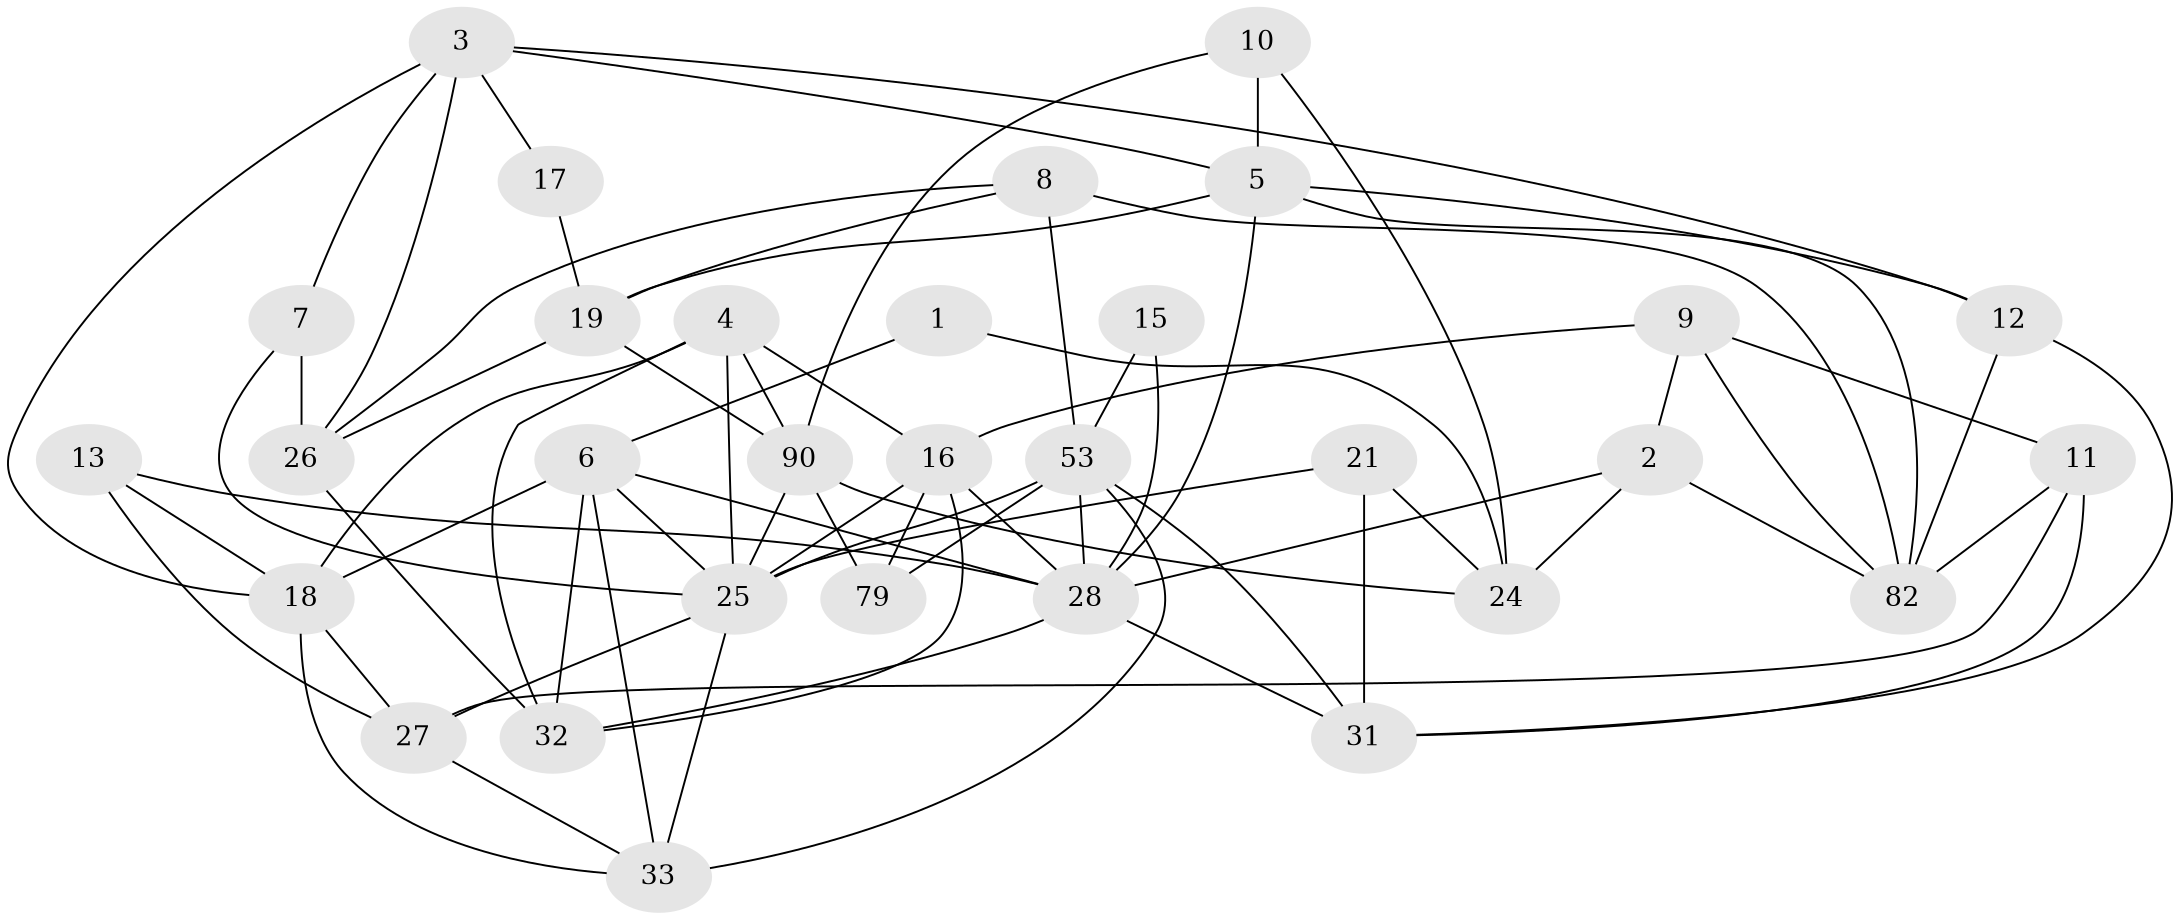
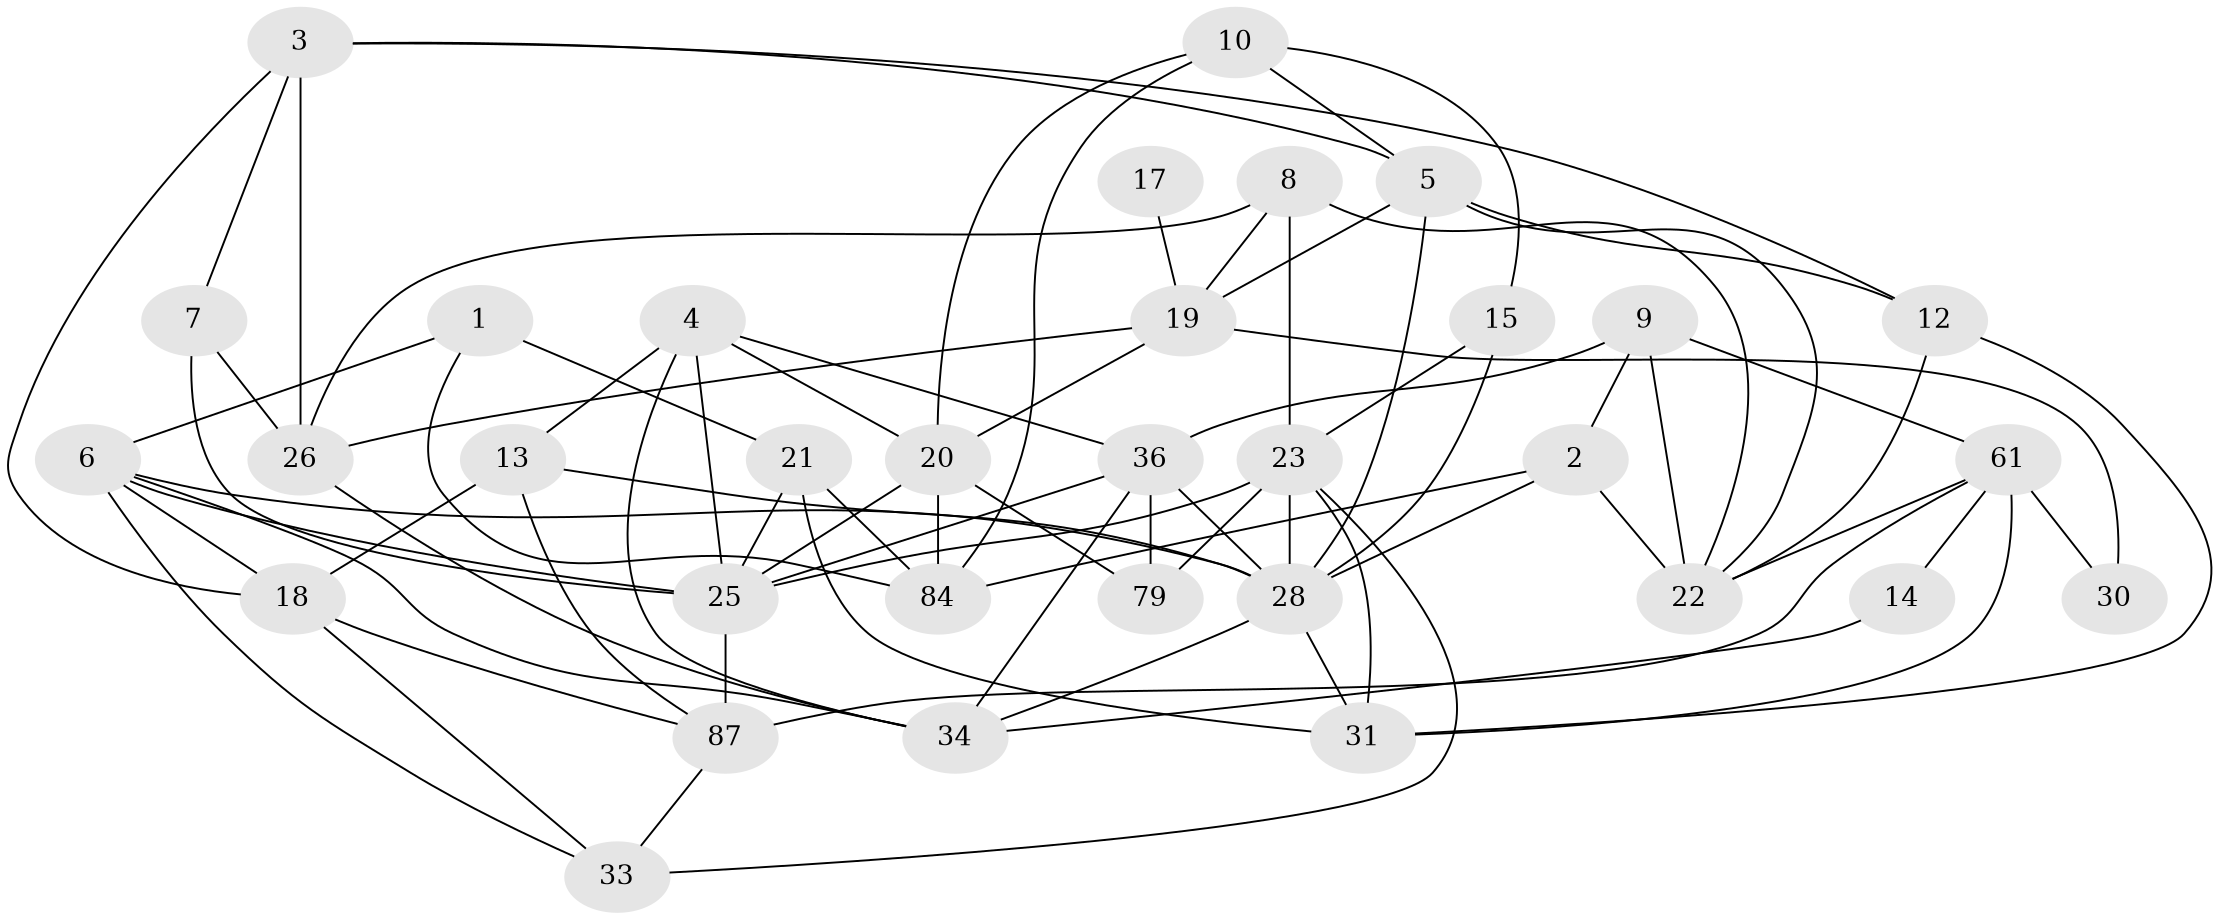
(506, 112) -> none
none -> (1465, 113)
none -> (669, 403)
(476, 412) -> (628, 371)
(800, 460) -> (938, 460)
(939, 460) -> (1151, 460)
(1078, 460) -> (1290, 460)
(2083, 460) -> (2008, 460)
(1507, 599) -> (938, 599)
none -> (1902, 599)
(1903, 599) -> (1690, 599)
none -> (2115, 599)
(414, 738) -> (726, 738)
(553, 738) -> (955, 738)
(697, 738) -> none
